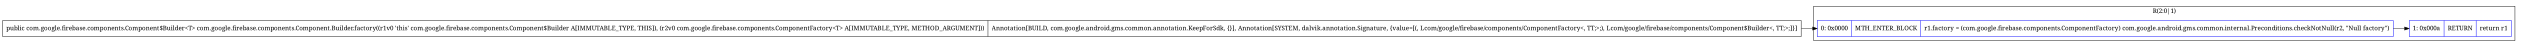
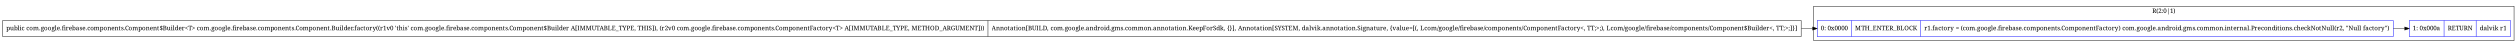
(2494, 28) -> (2493, 28)
